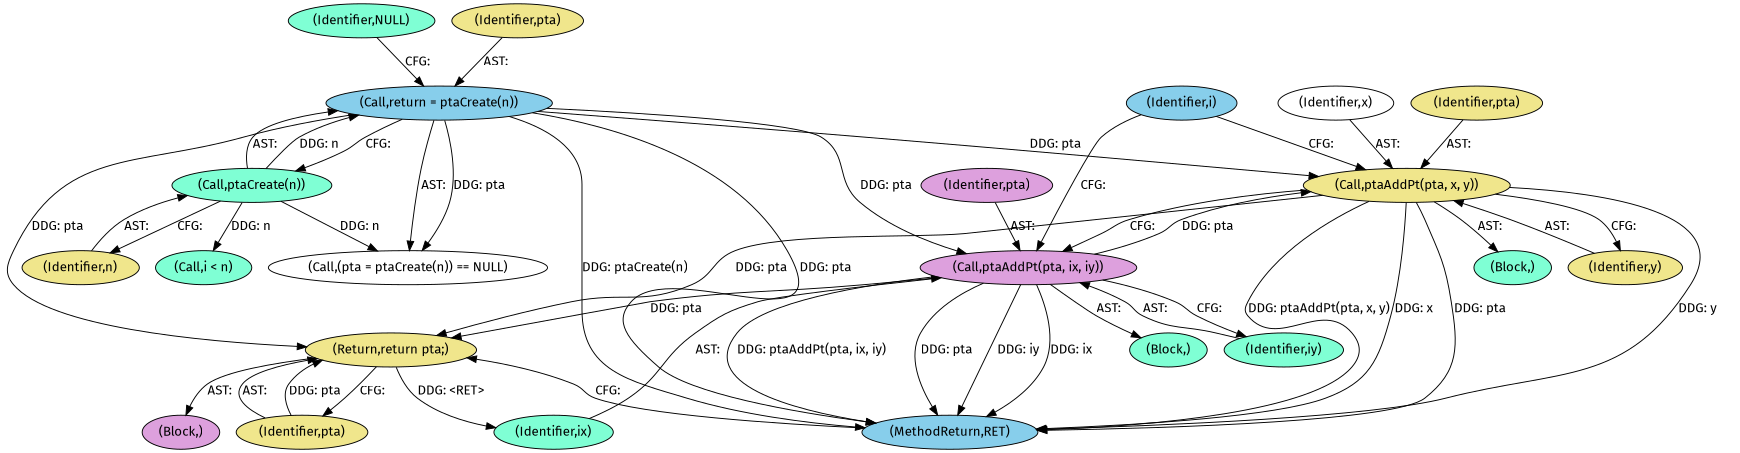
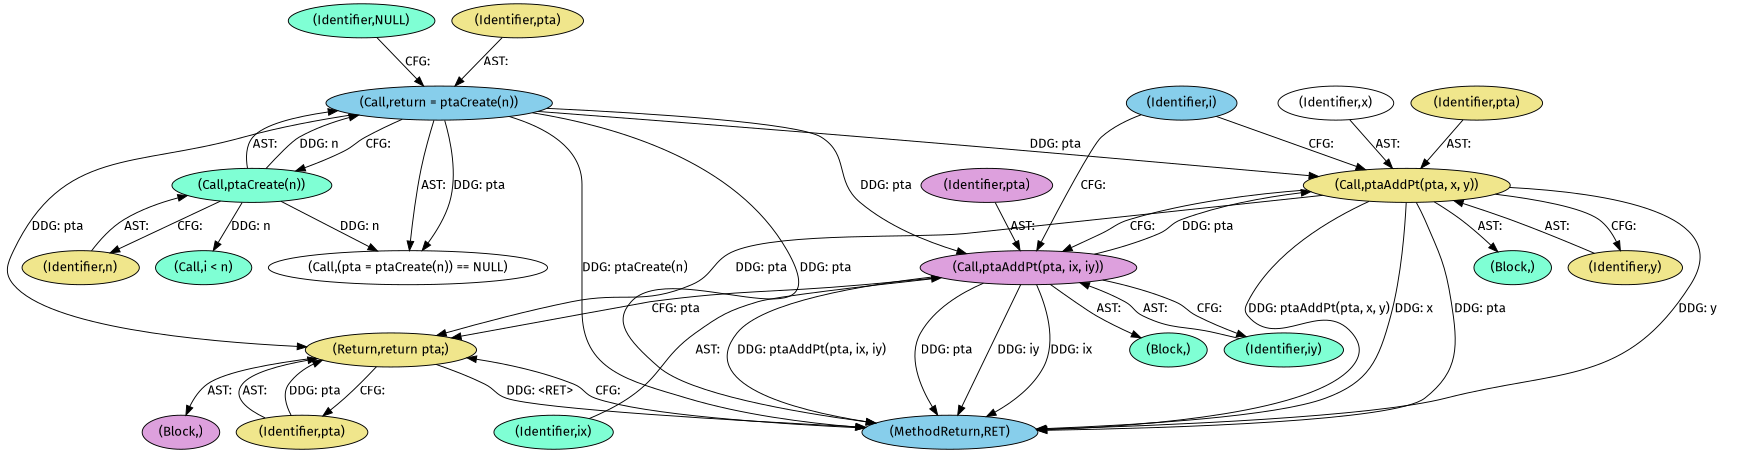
(676, 309) -> (676, 309)
(433, 408) -> (631, 413)
